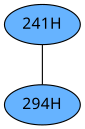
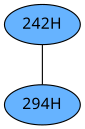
(42, 25) -> (42, 25)
